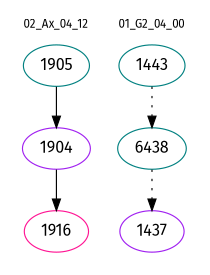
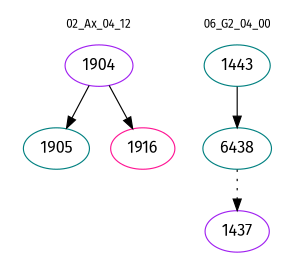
(152, 25) -> (237, 25)
(56, 101) -> (81, 102)
(152, 101) -> (237, 101)
